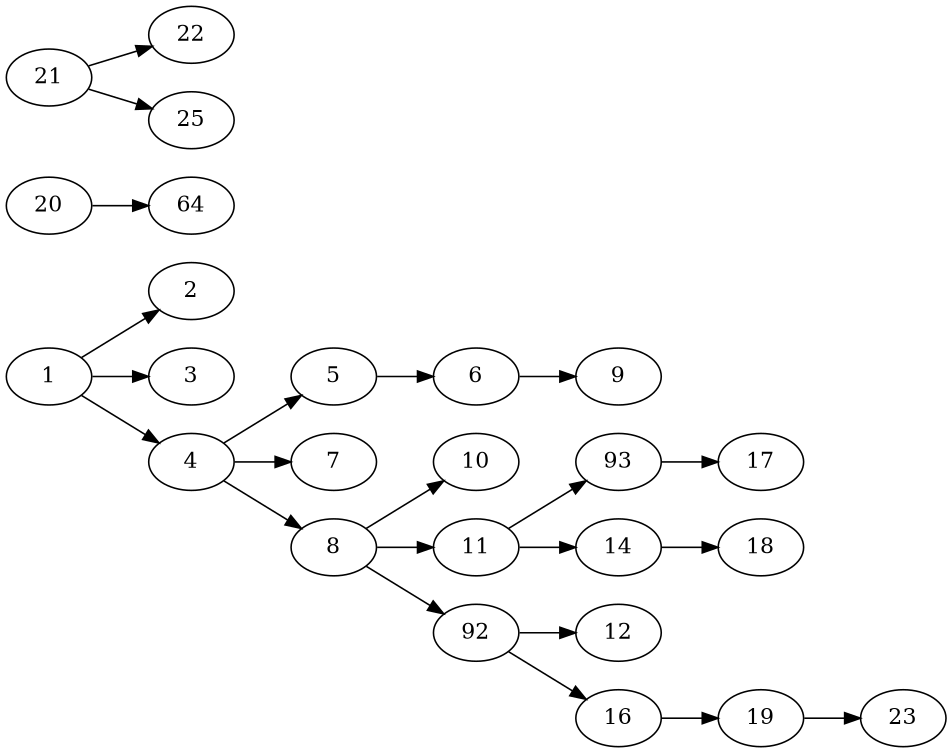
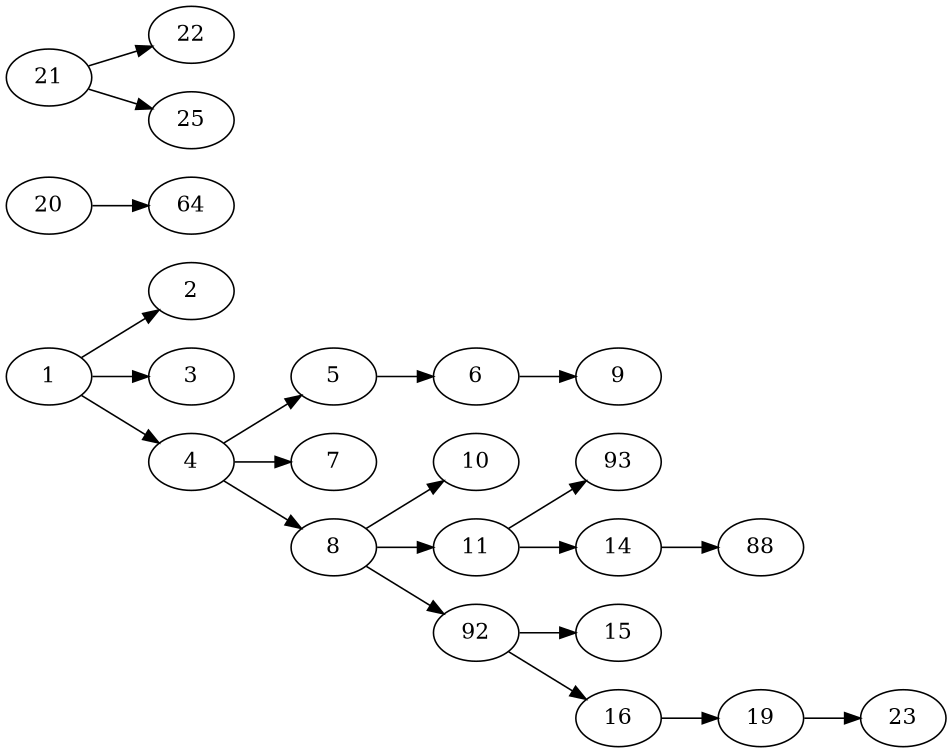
(761, 462) -> none
(761, 547) -> (761, 547)
(619, 633) -> (619, 633)
